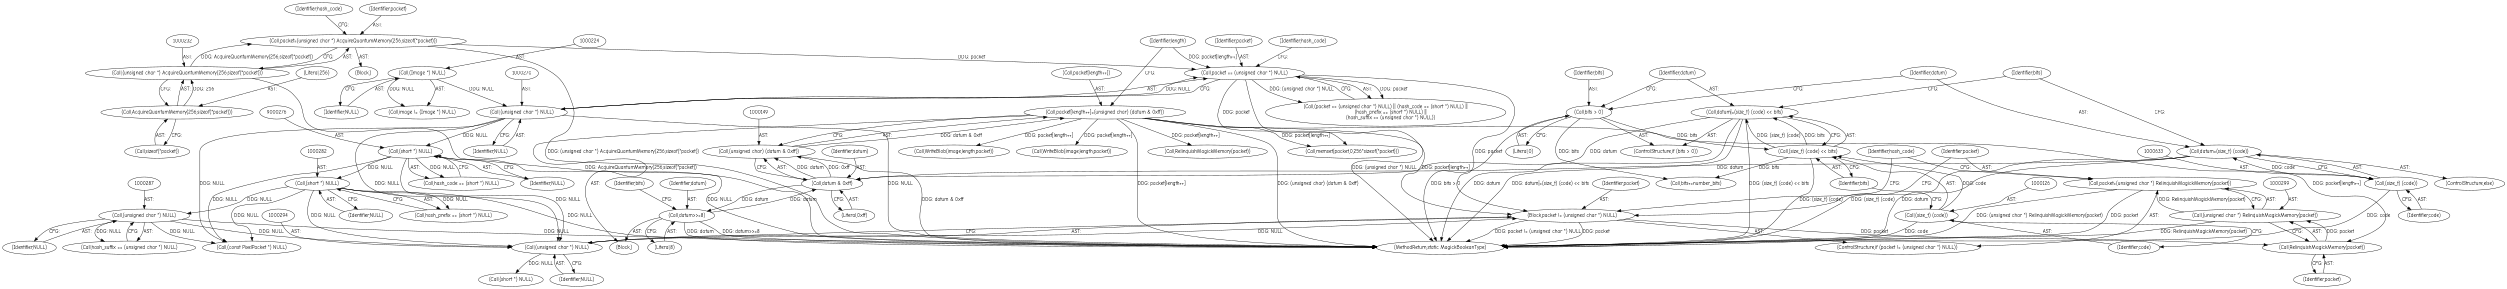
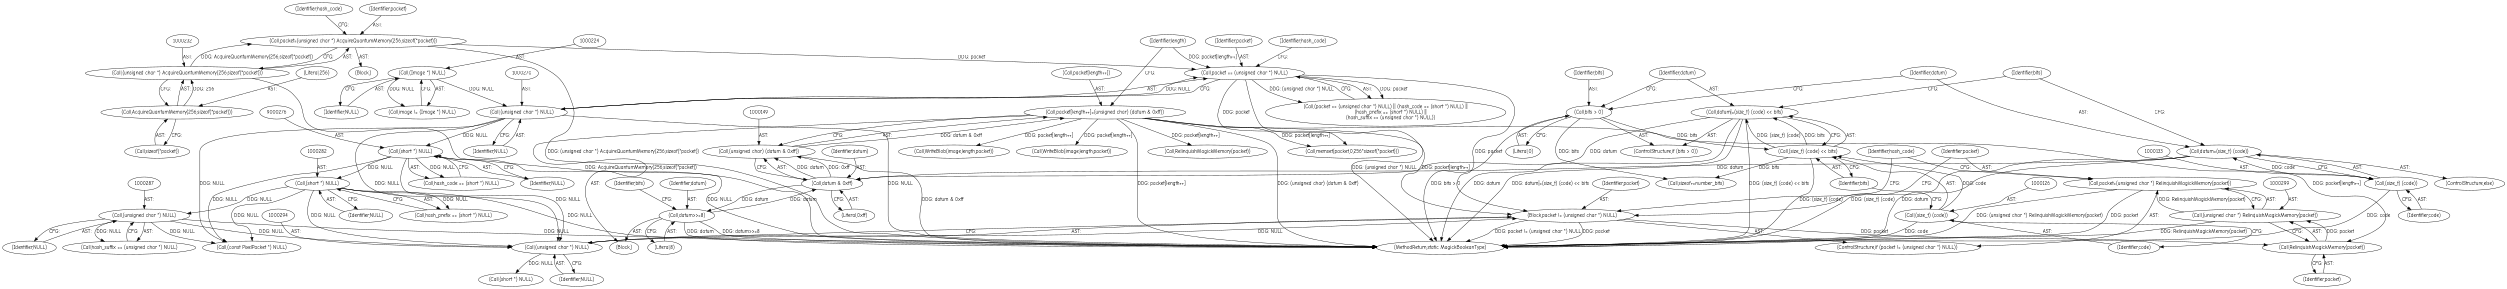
none -> (421, 95)
(2154, 152) -> (2154, 152)
(1696, 184) -> (1696, 184)
